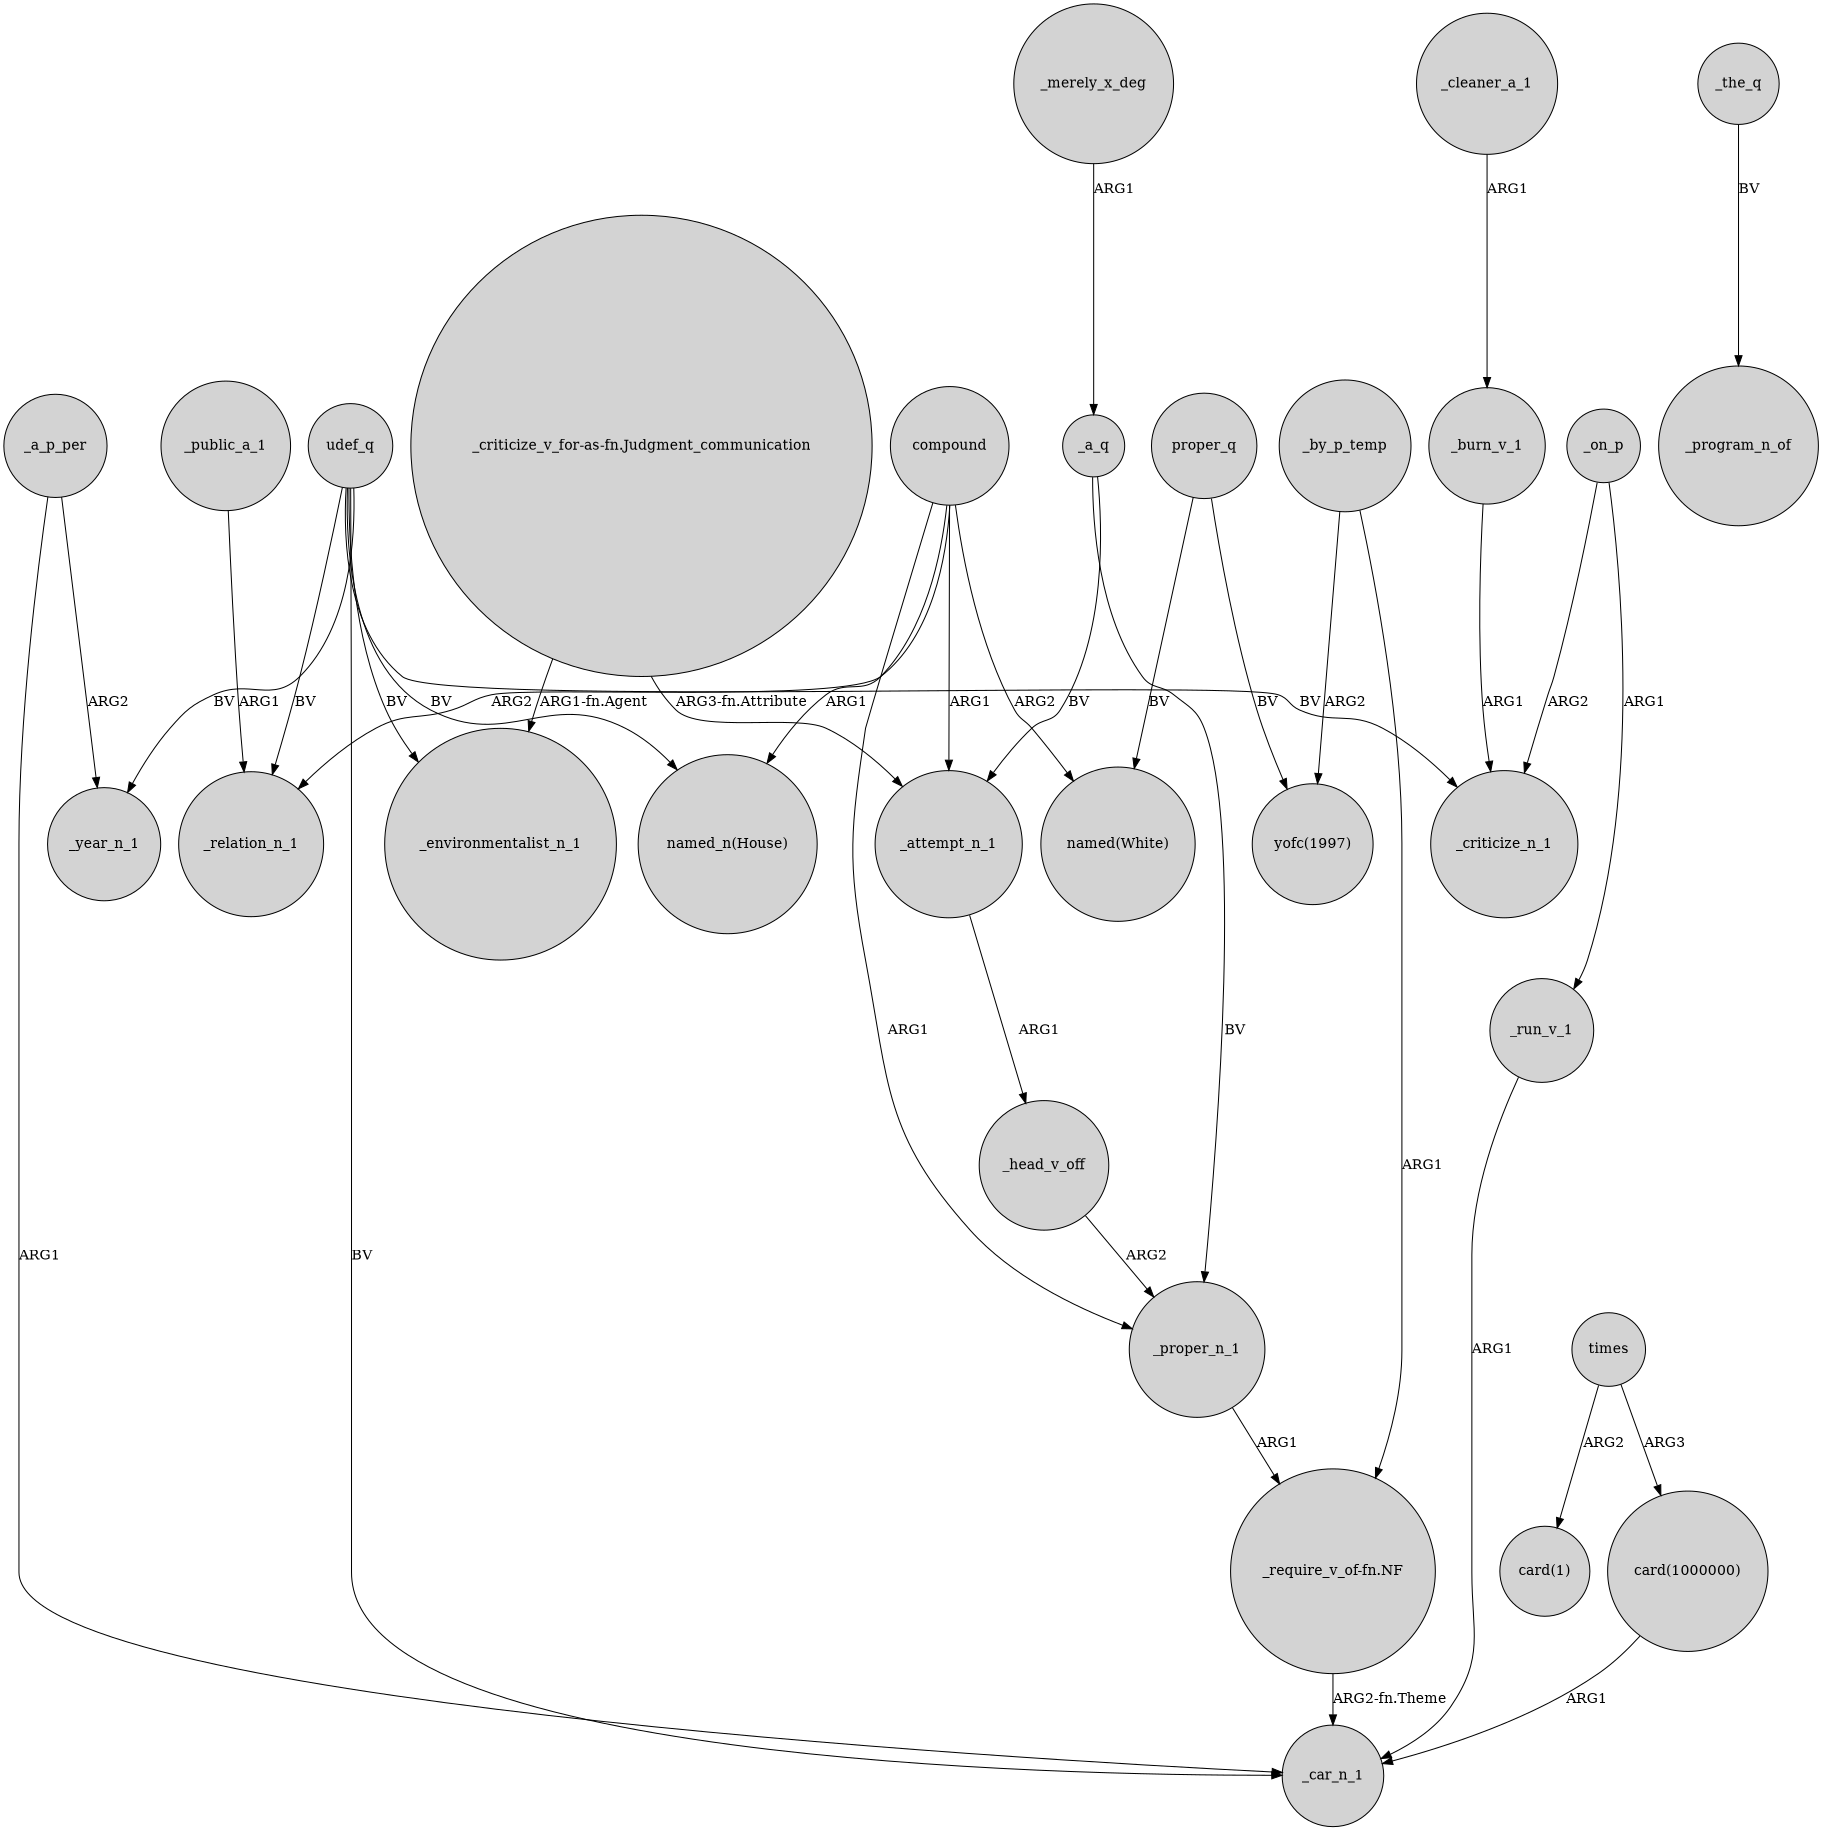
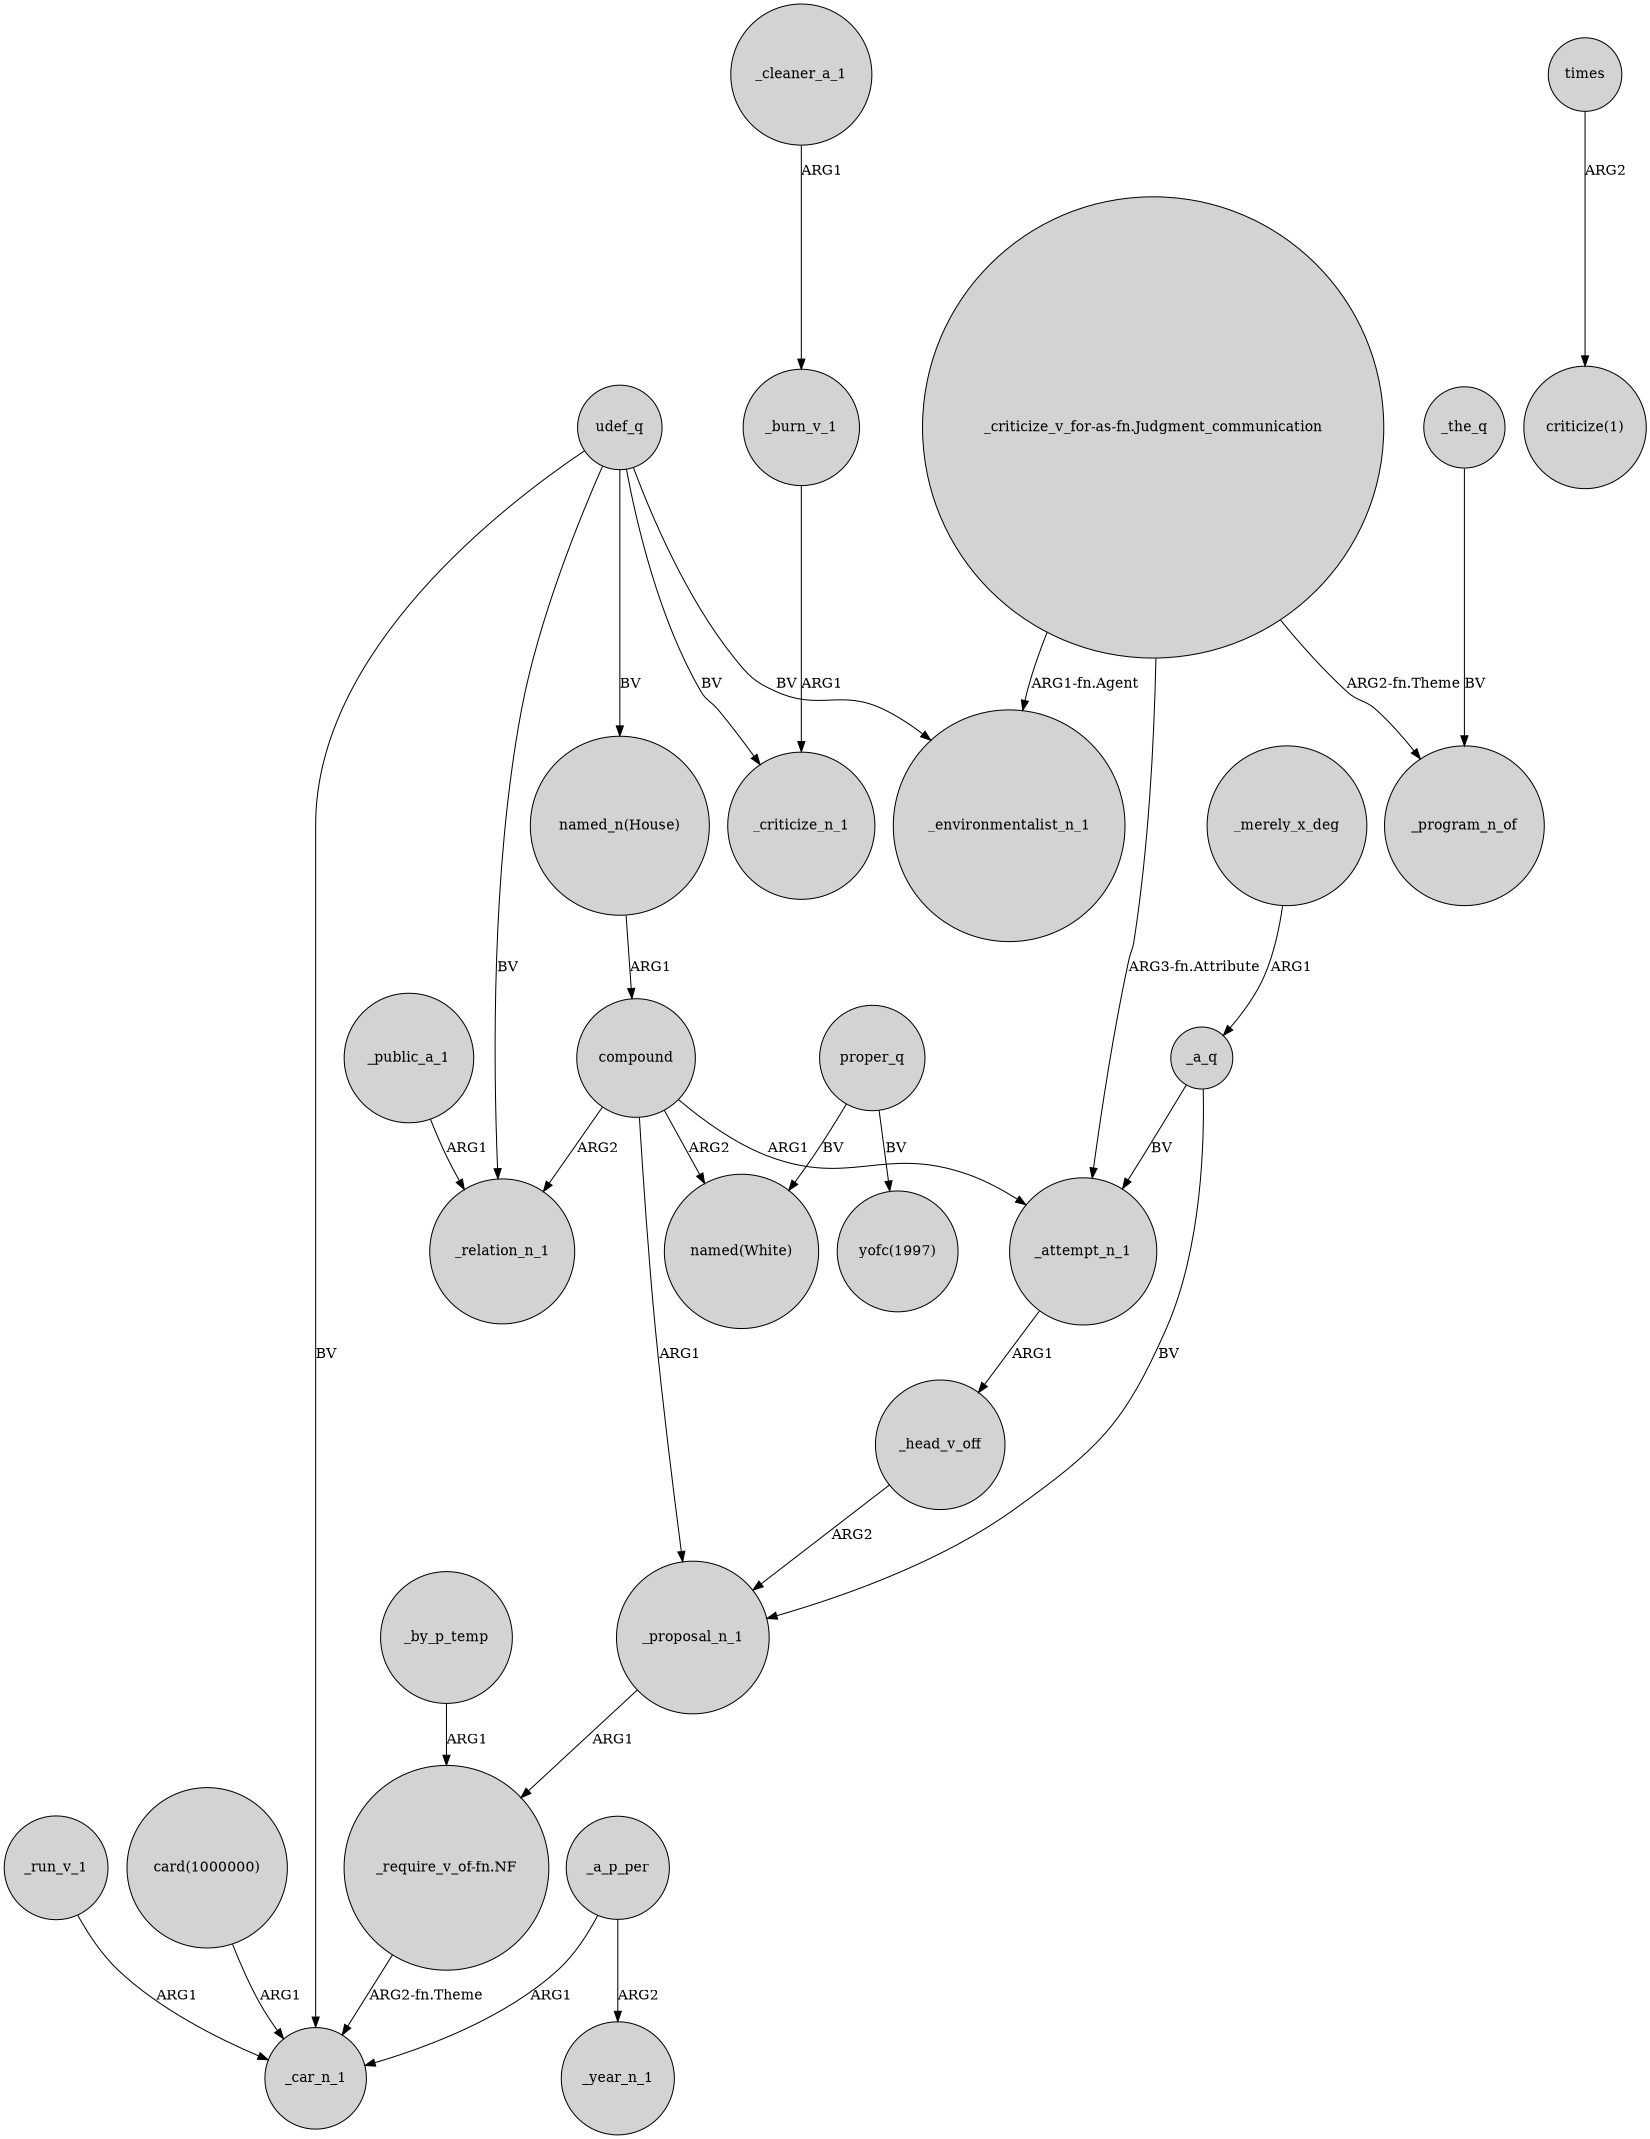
(1604, 446) -> none
(1329, 643) -> none
(896, 658) -> (629, 952)
(287, 686) -> none
none -> (1344, 689)
(1197, 1350) -> (693, 1637)
(1639, 1435) -> none
(1545, 1571) -> (1585, 427)
